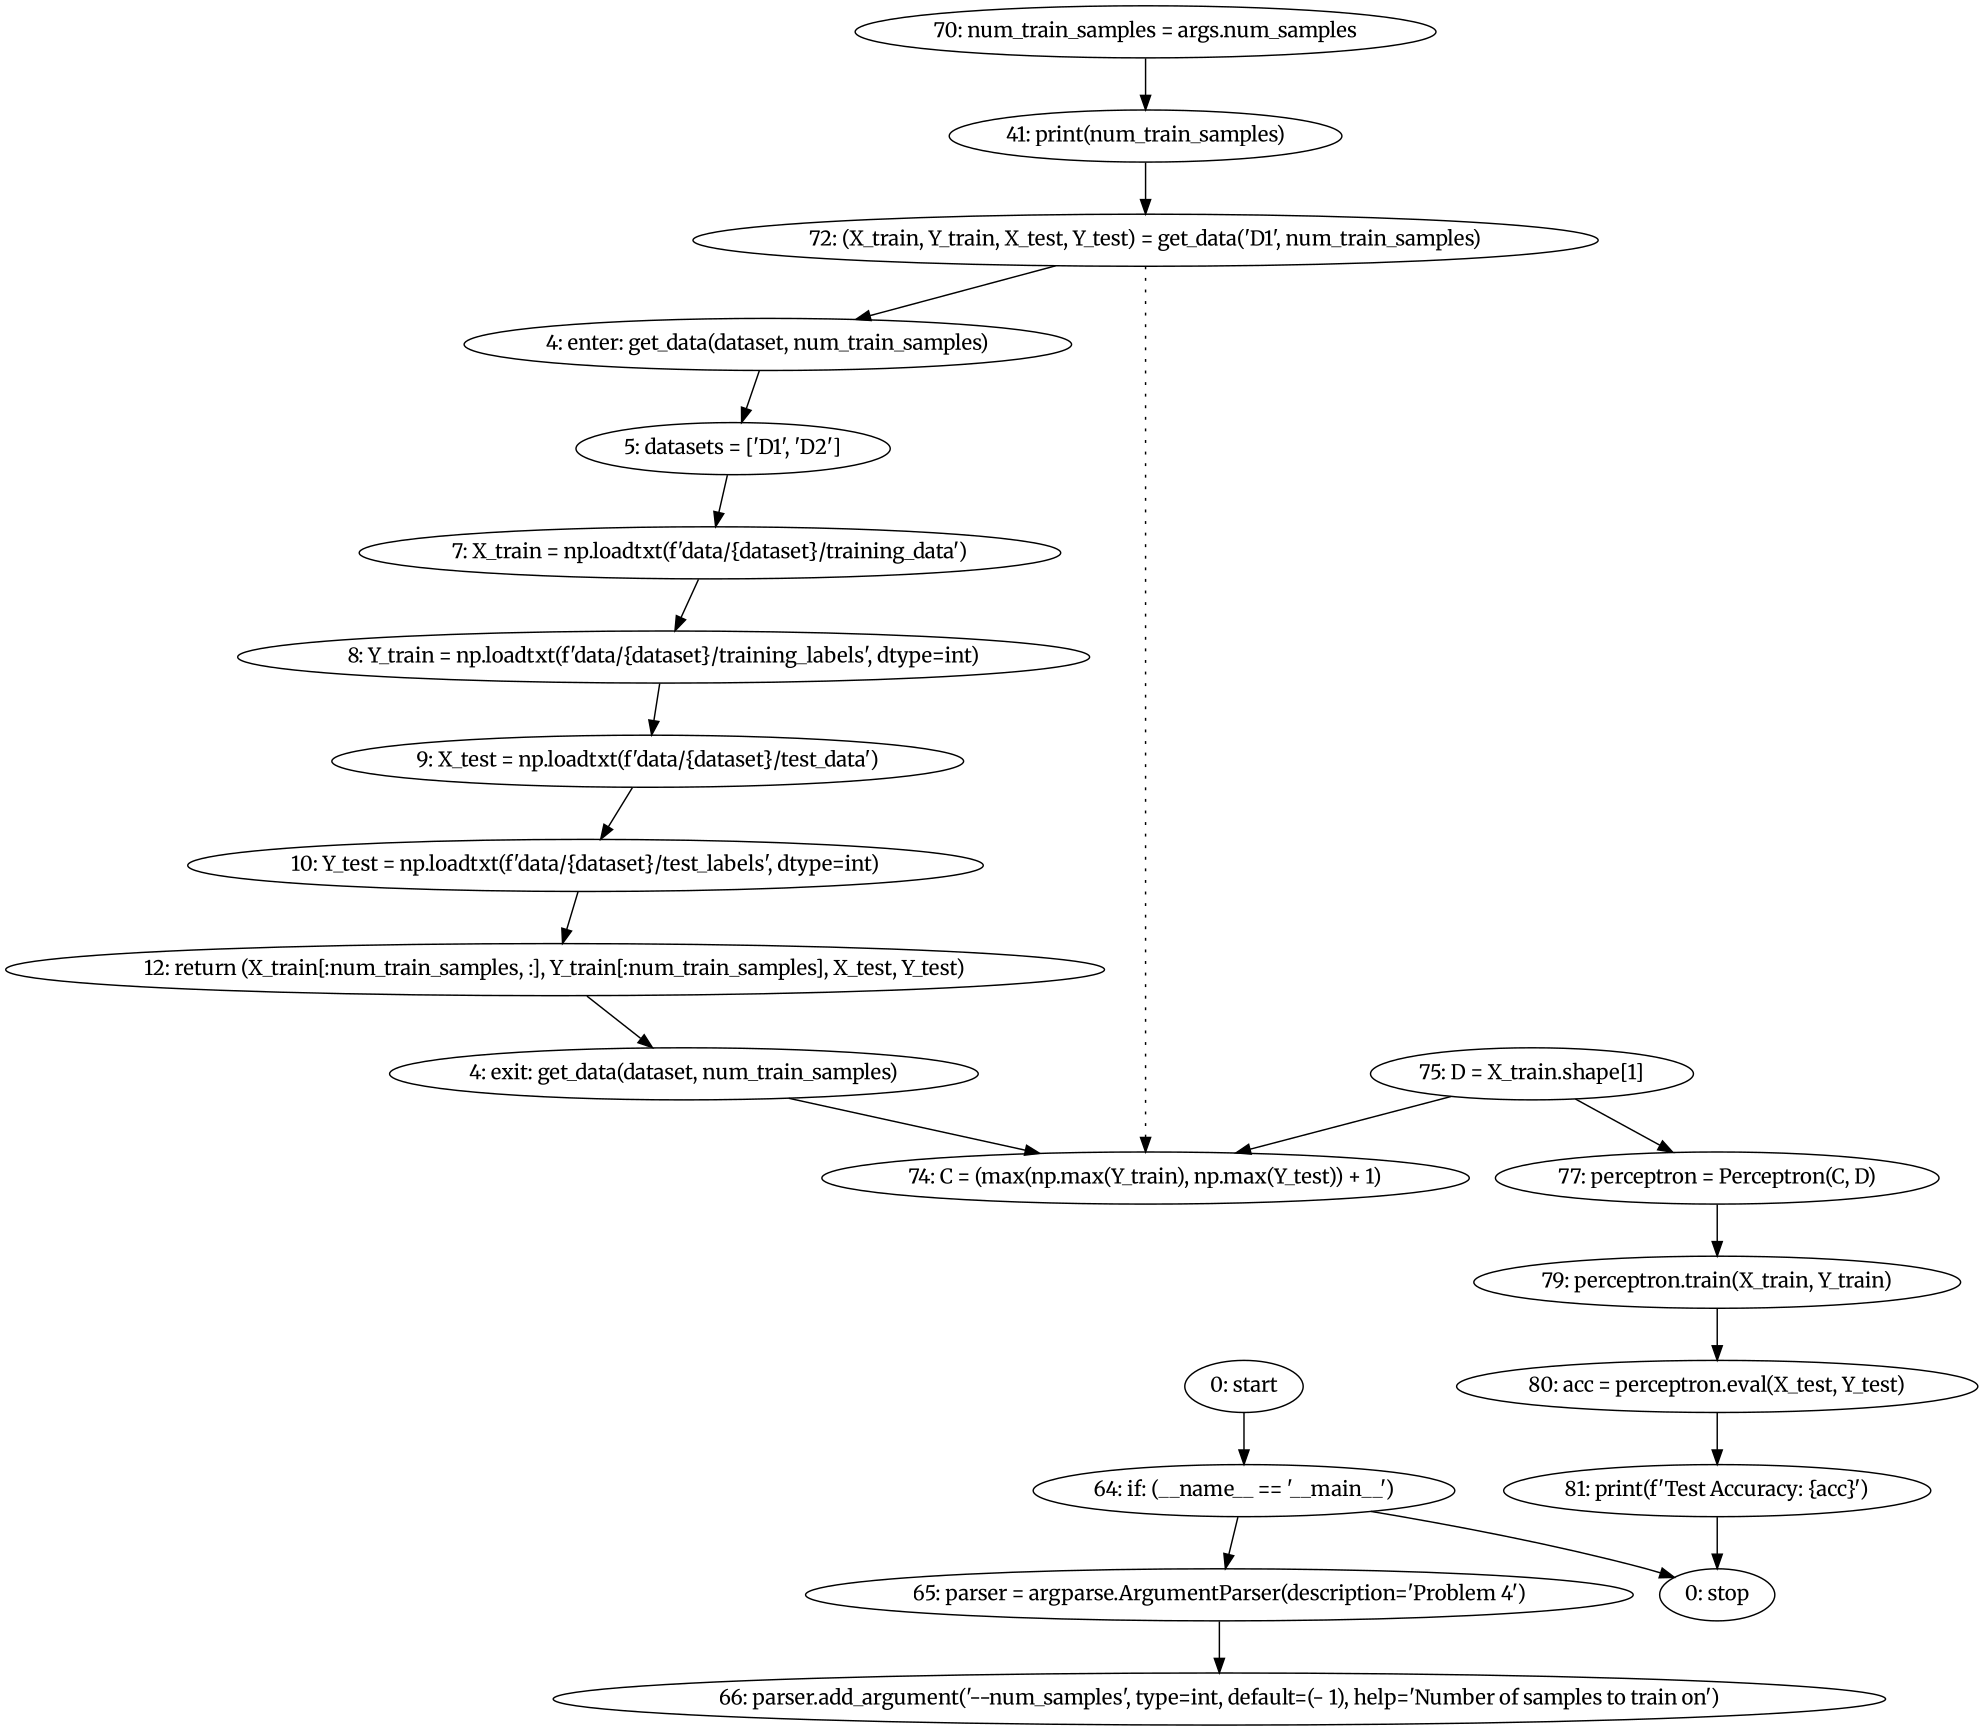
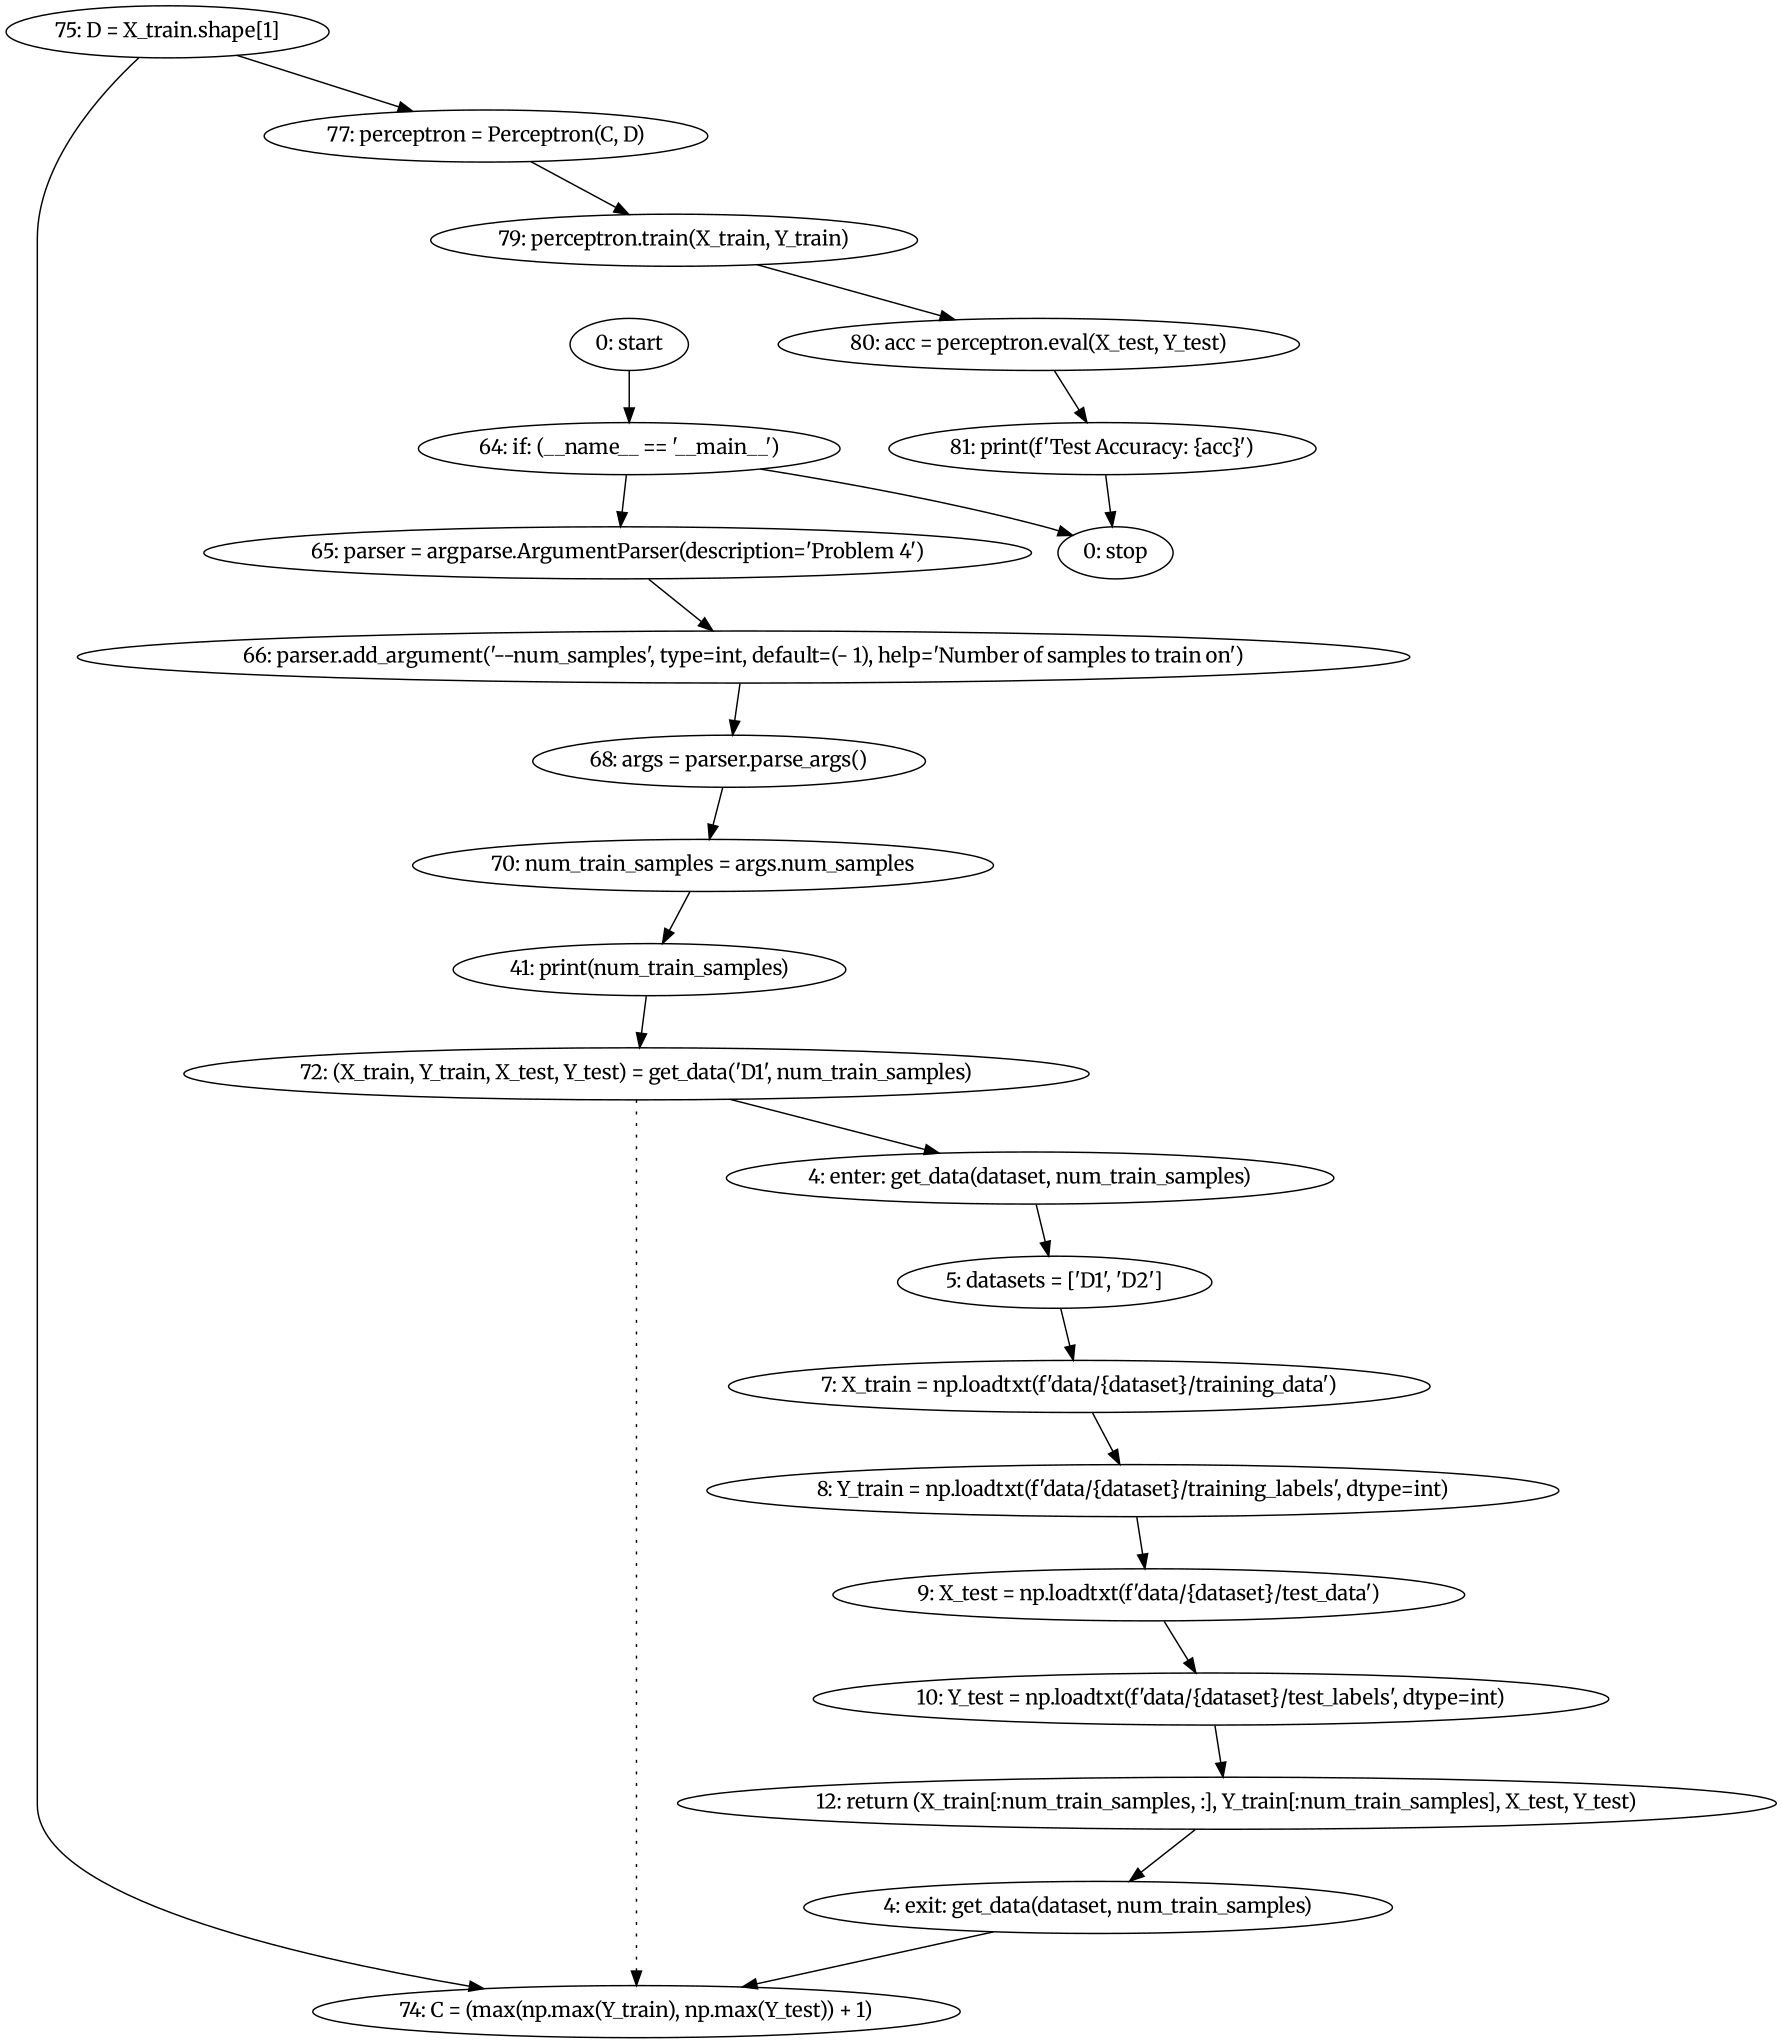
none -> (729, 761)
